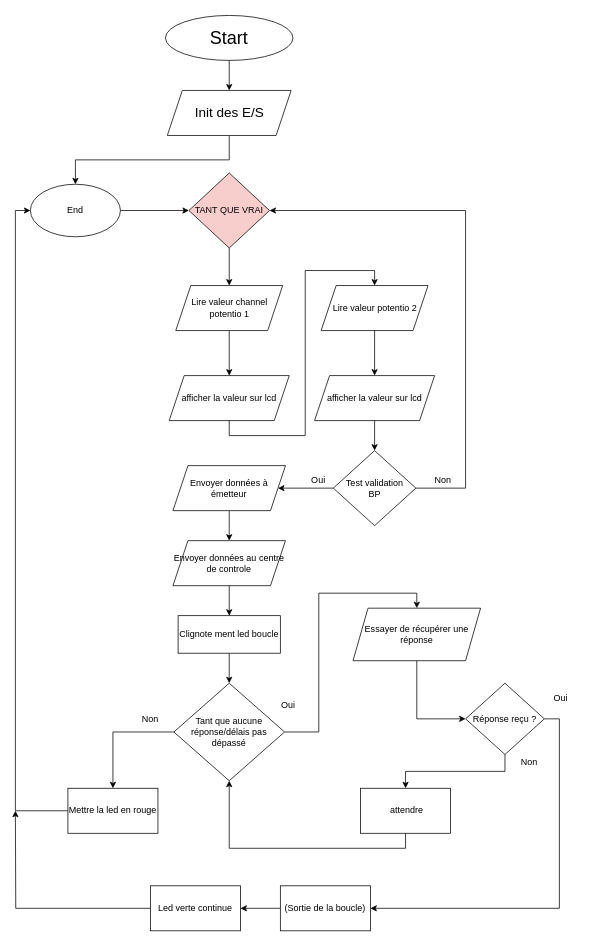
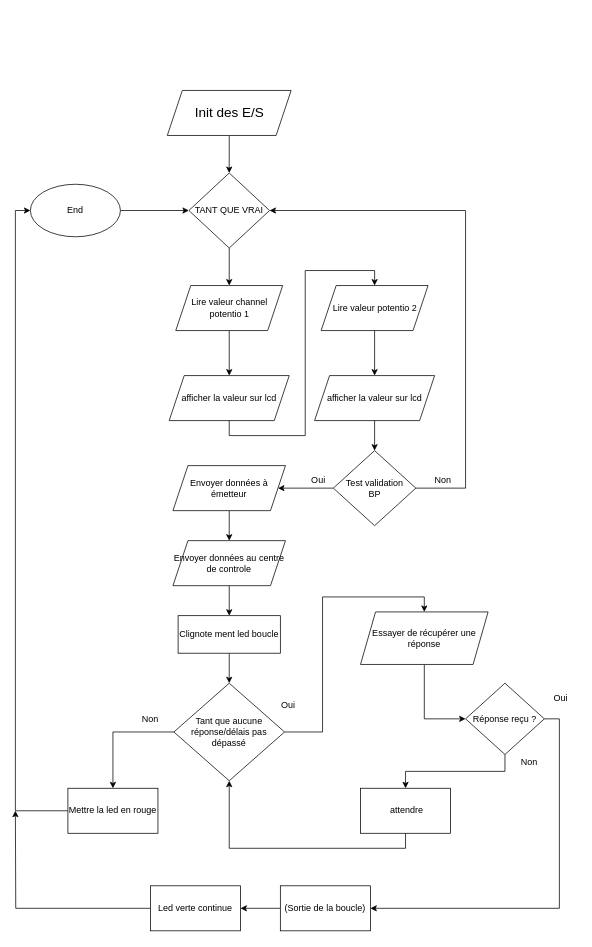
(229, 38) -> none
(229, 72) -> none
(75, 168) -> (229, 163)
(229, 210) -> (229, 210)
(417, 634) -> (424, 638)
